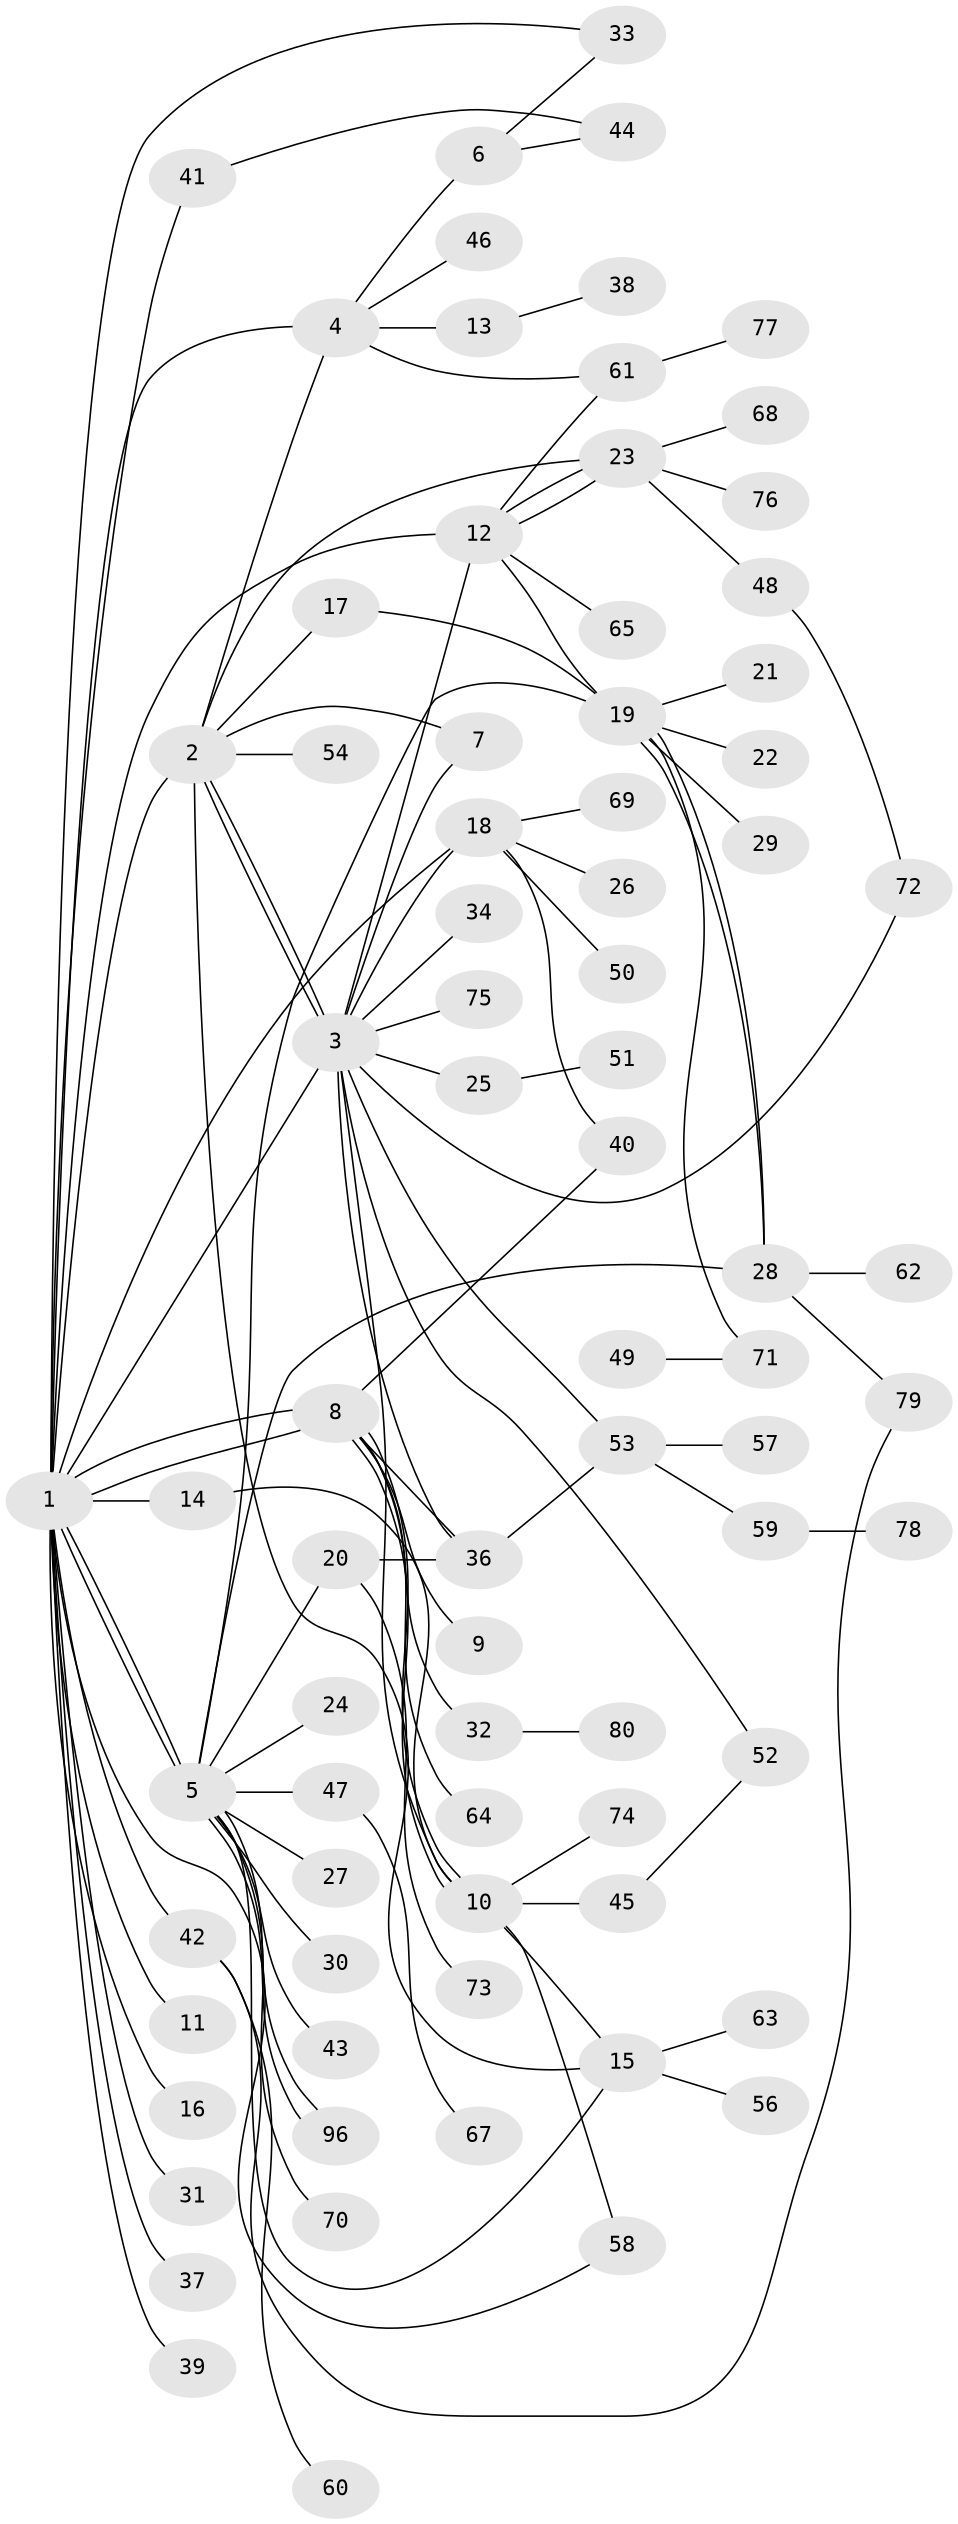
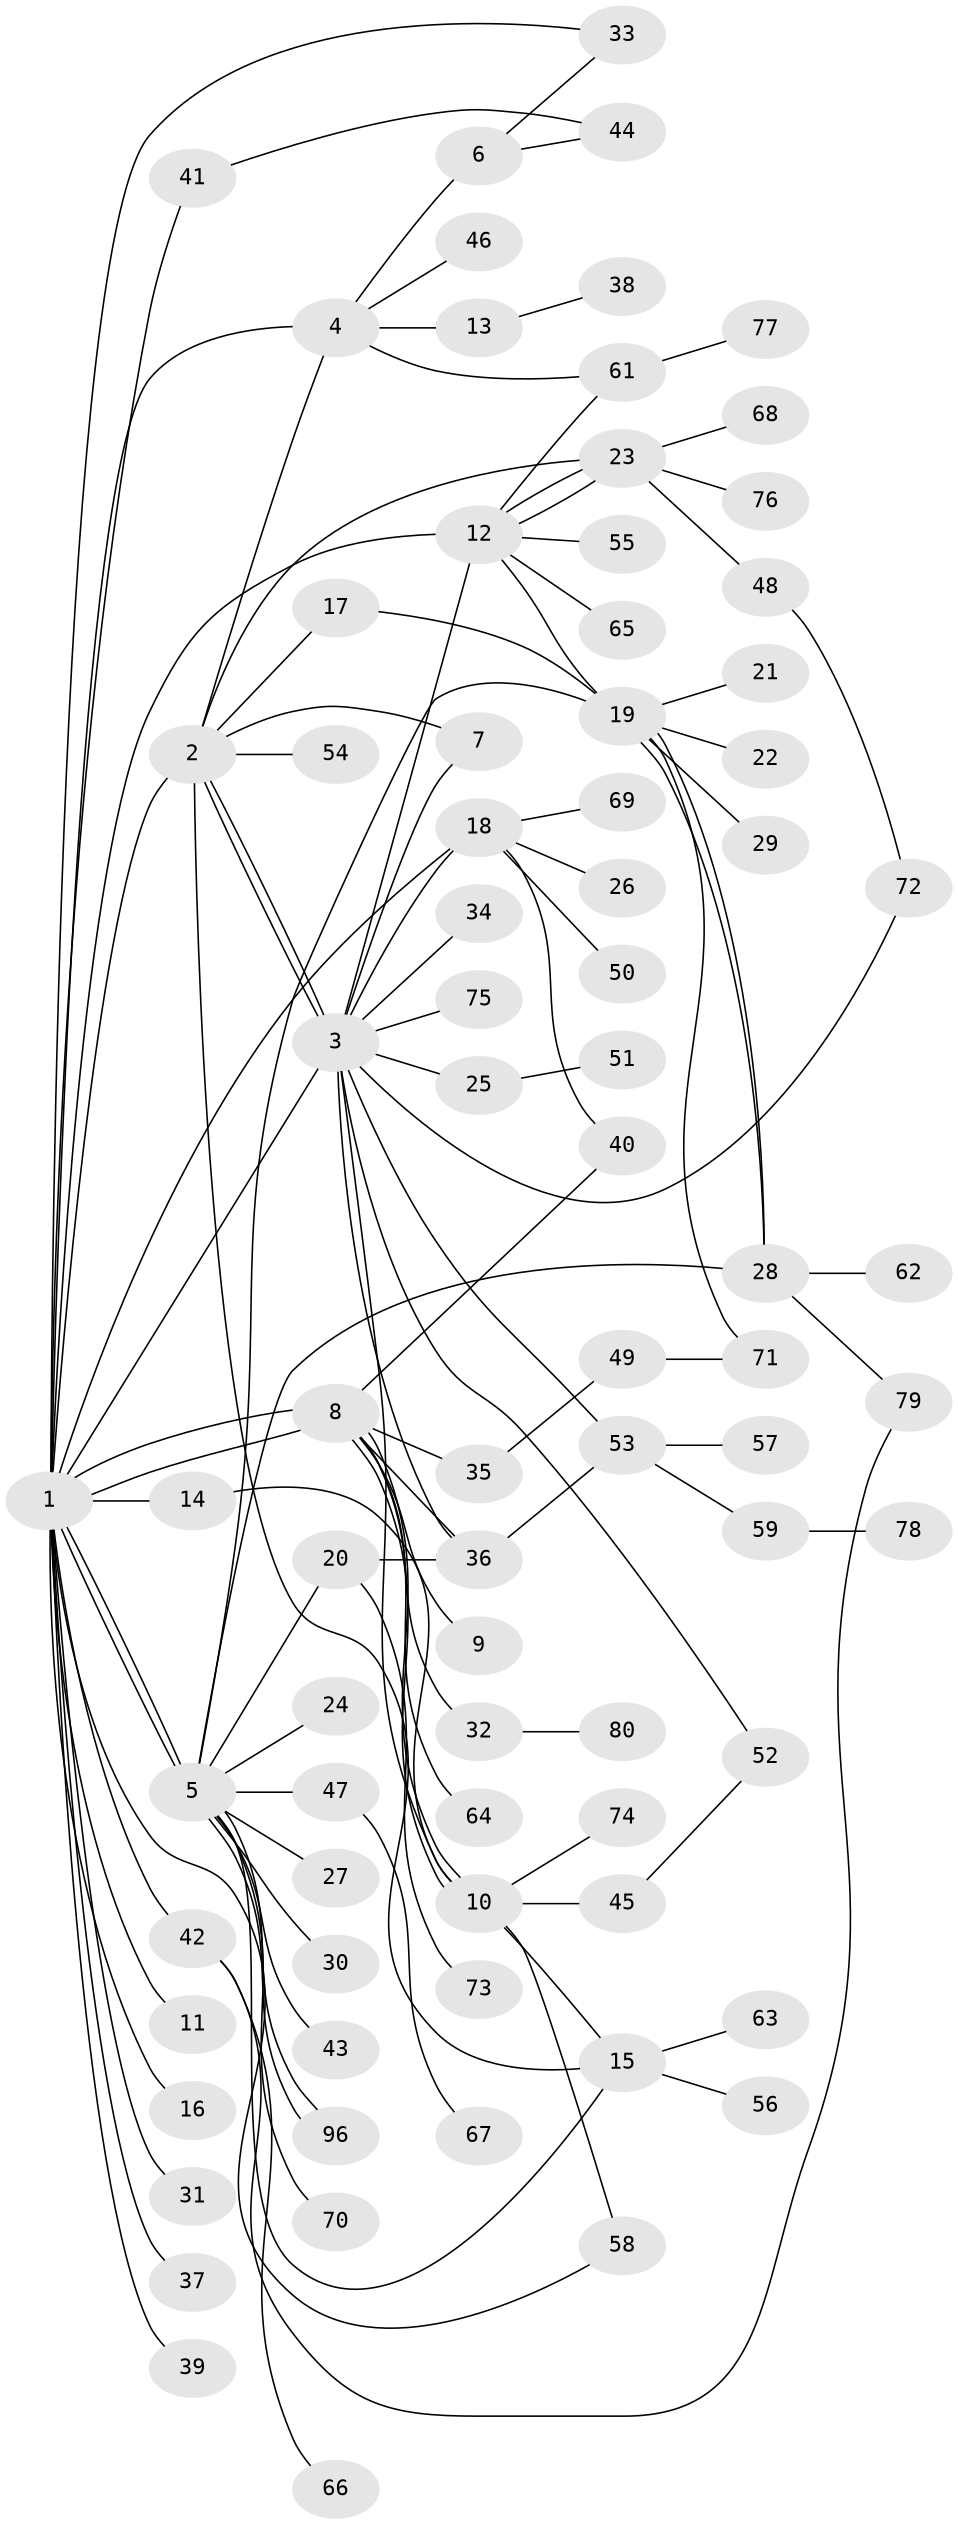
none -> (622, 544)
none -> (479, 1474)
(336, 2489) -> (336, 2489)
